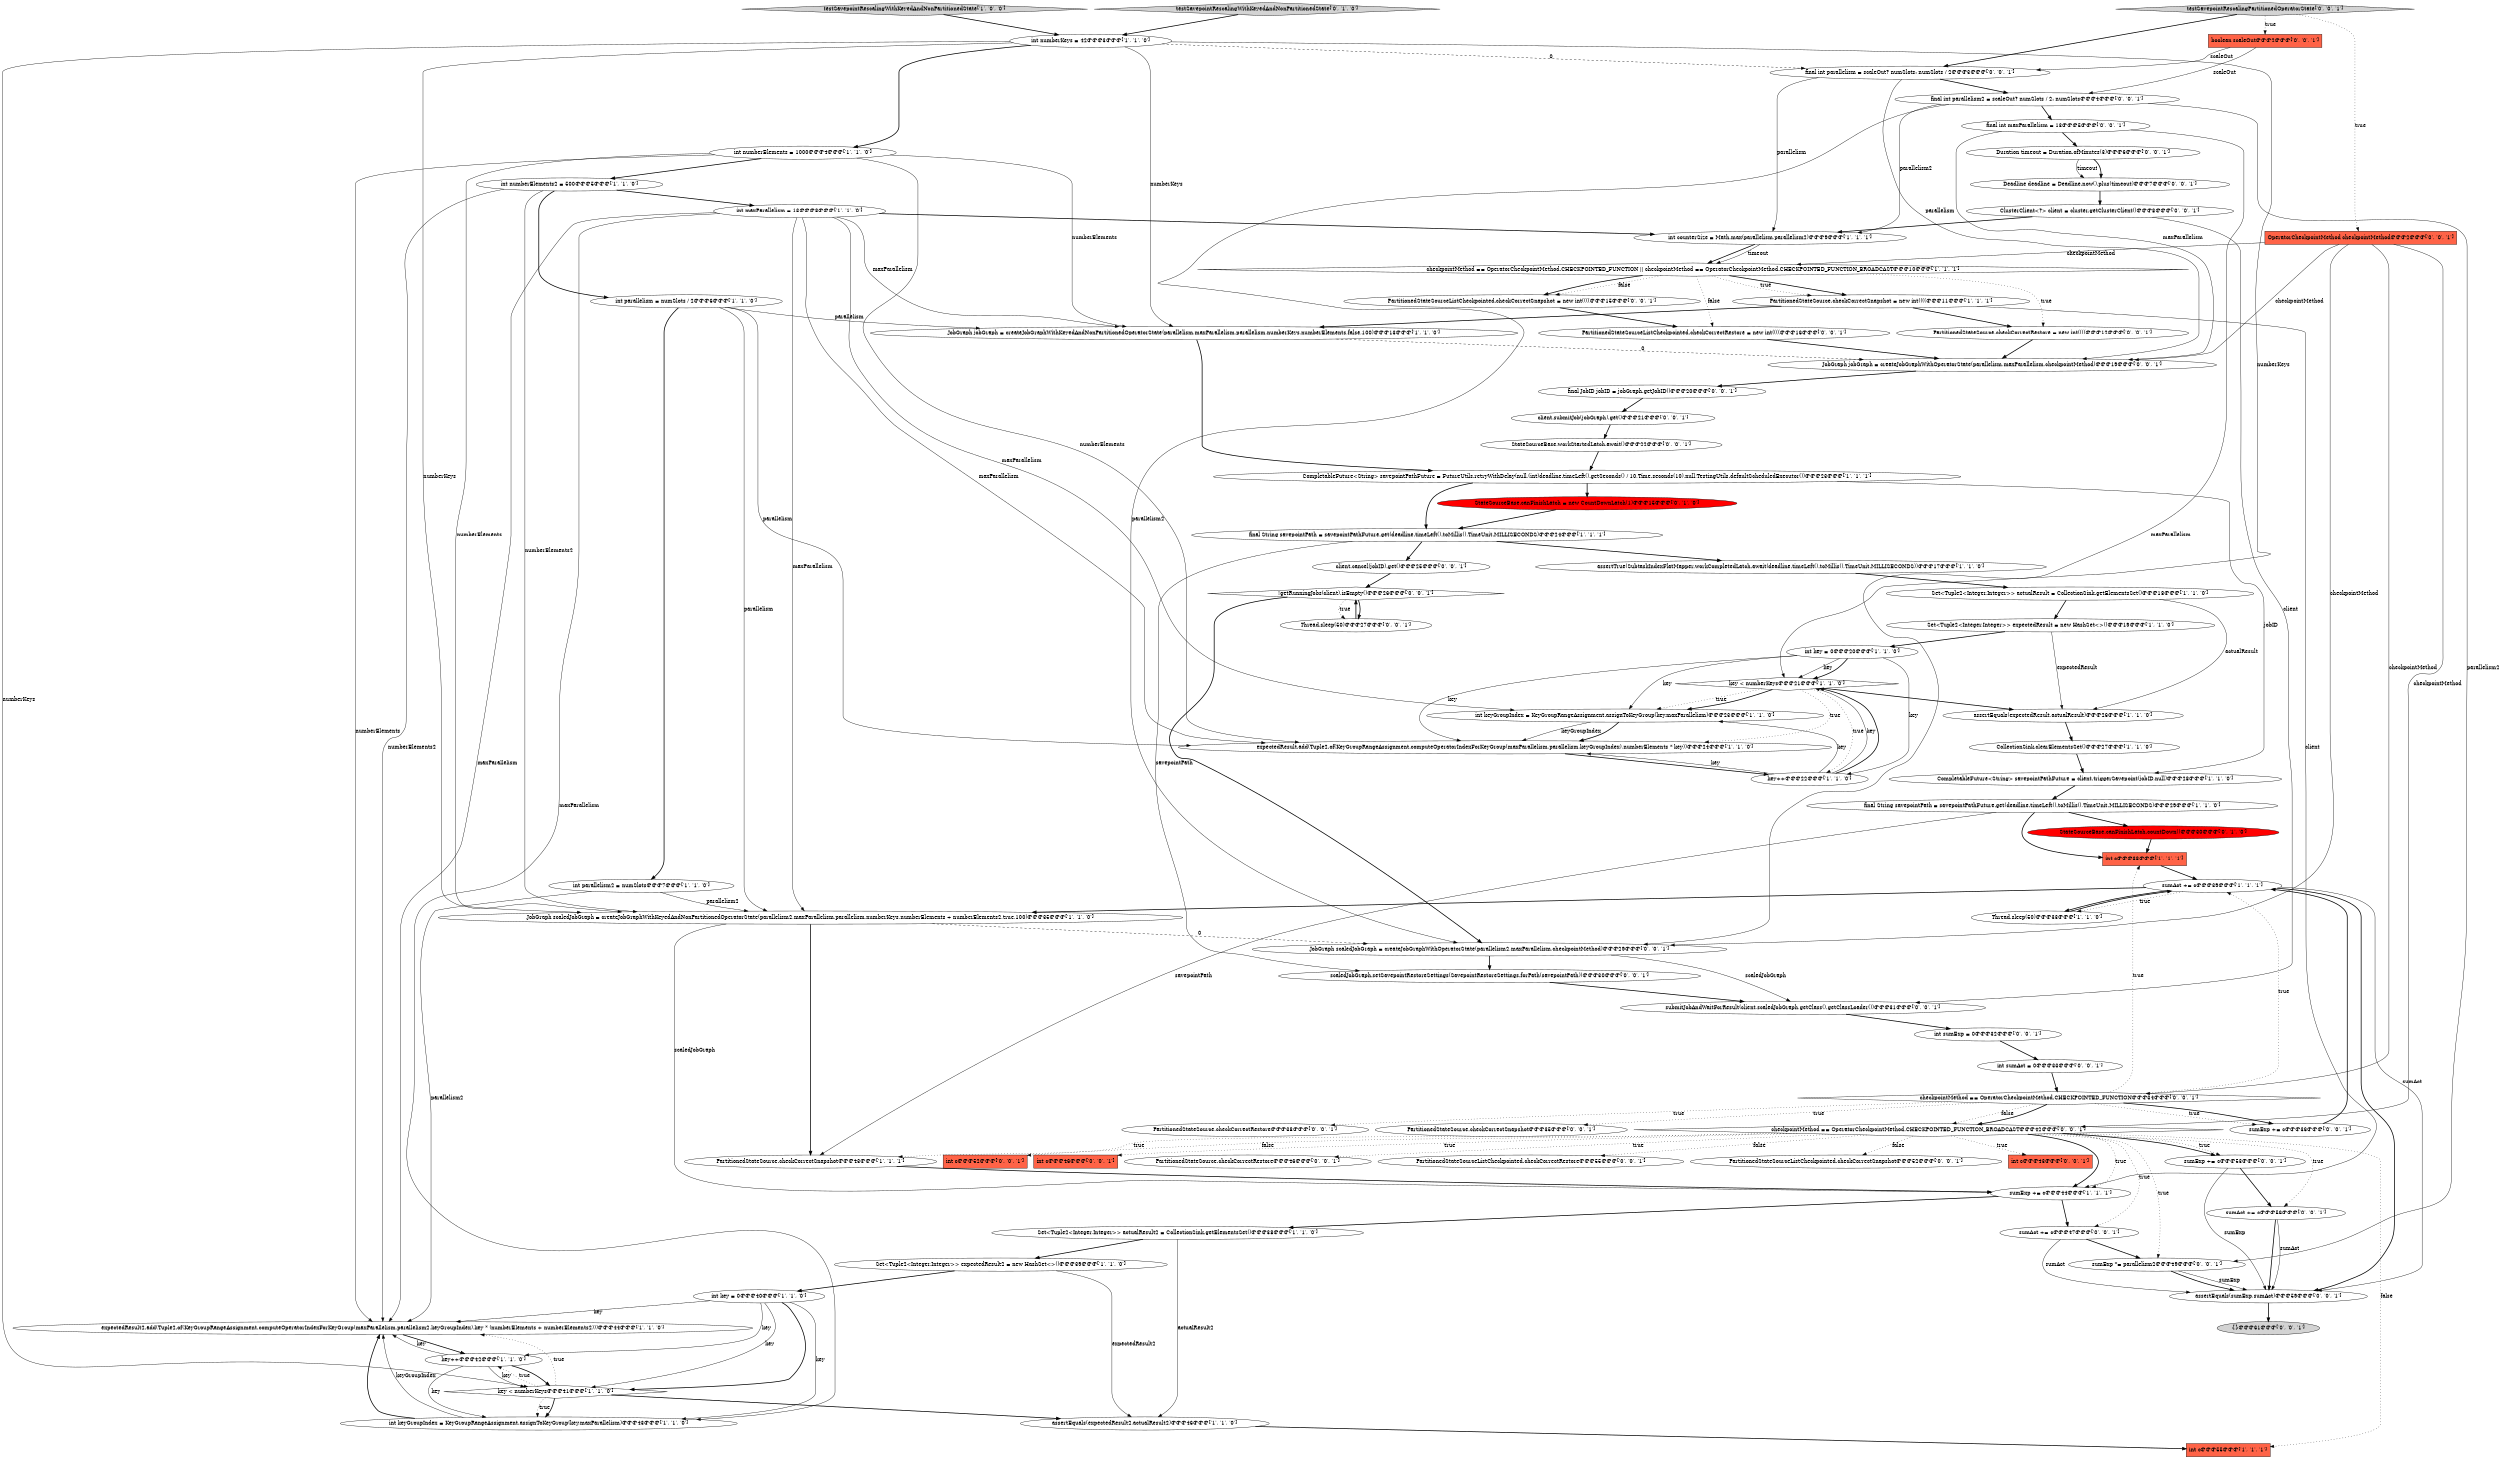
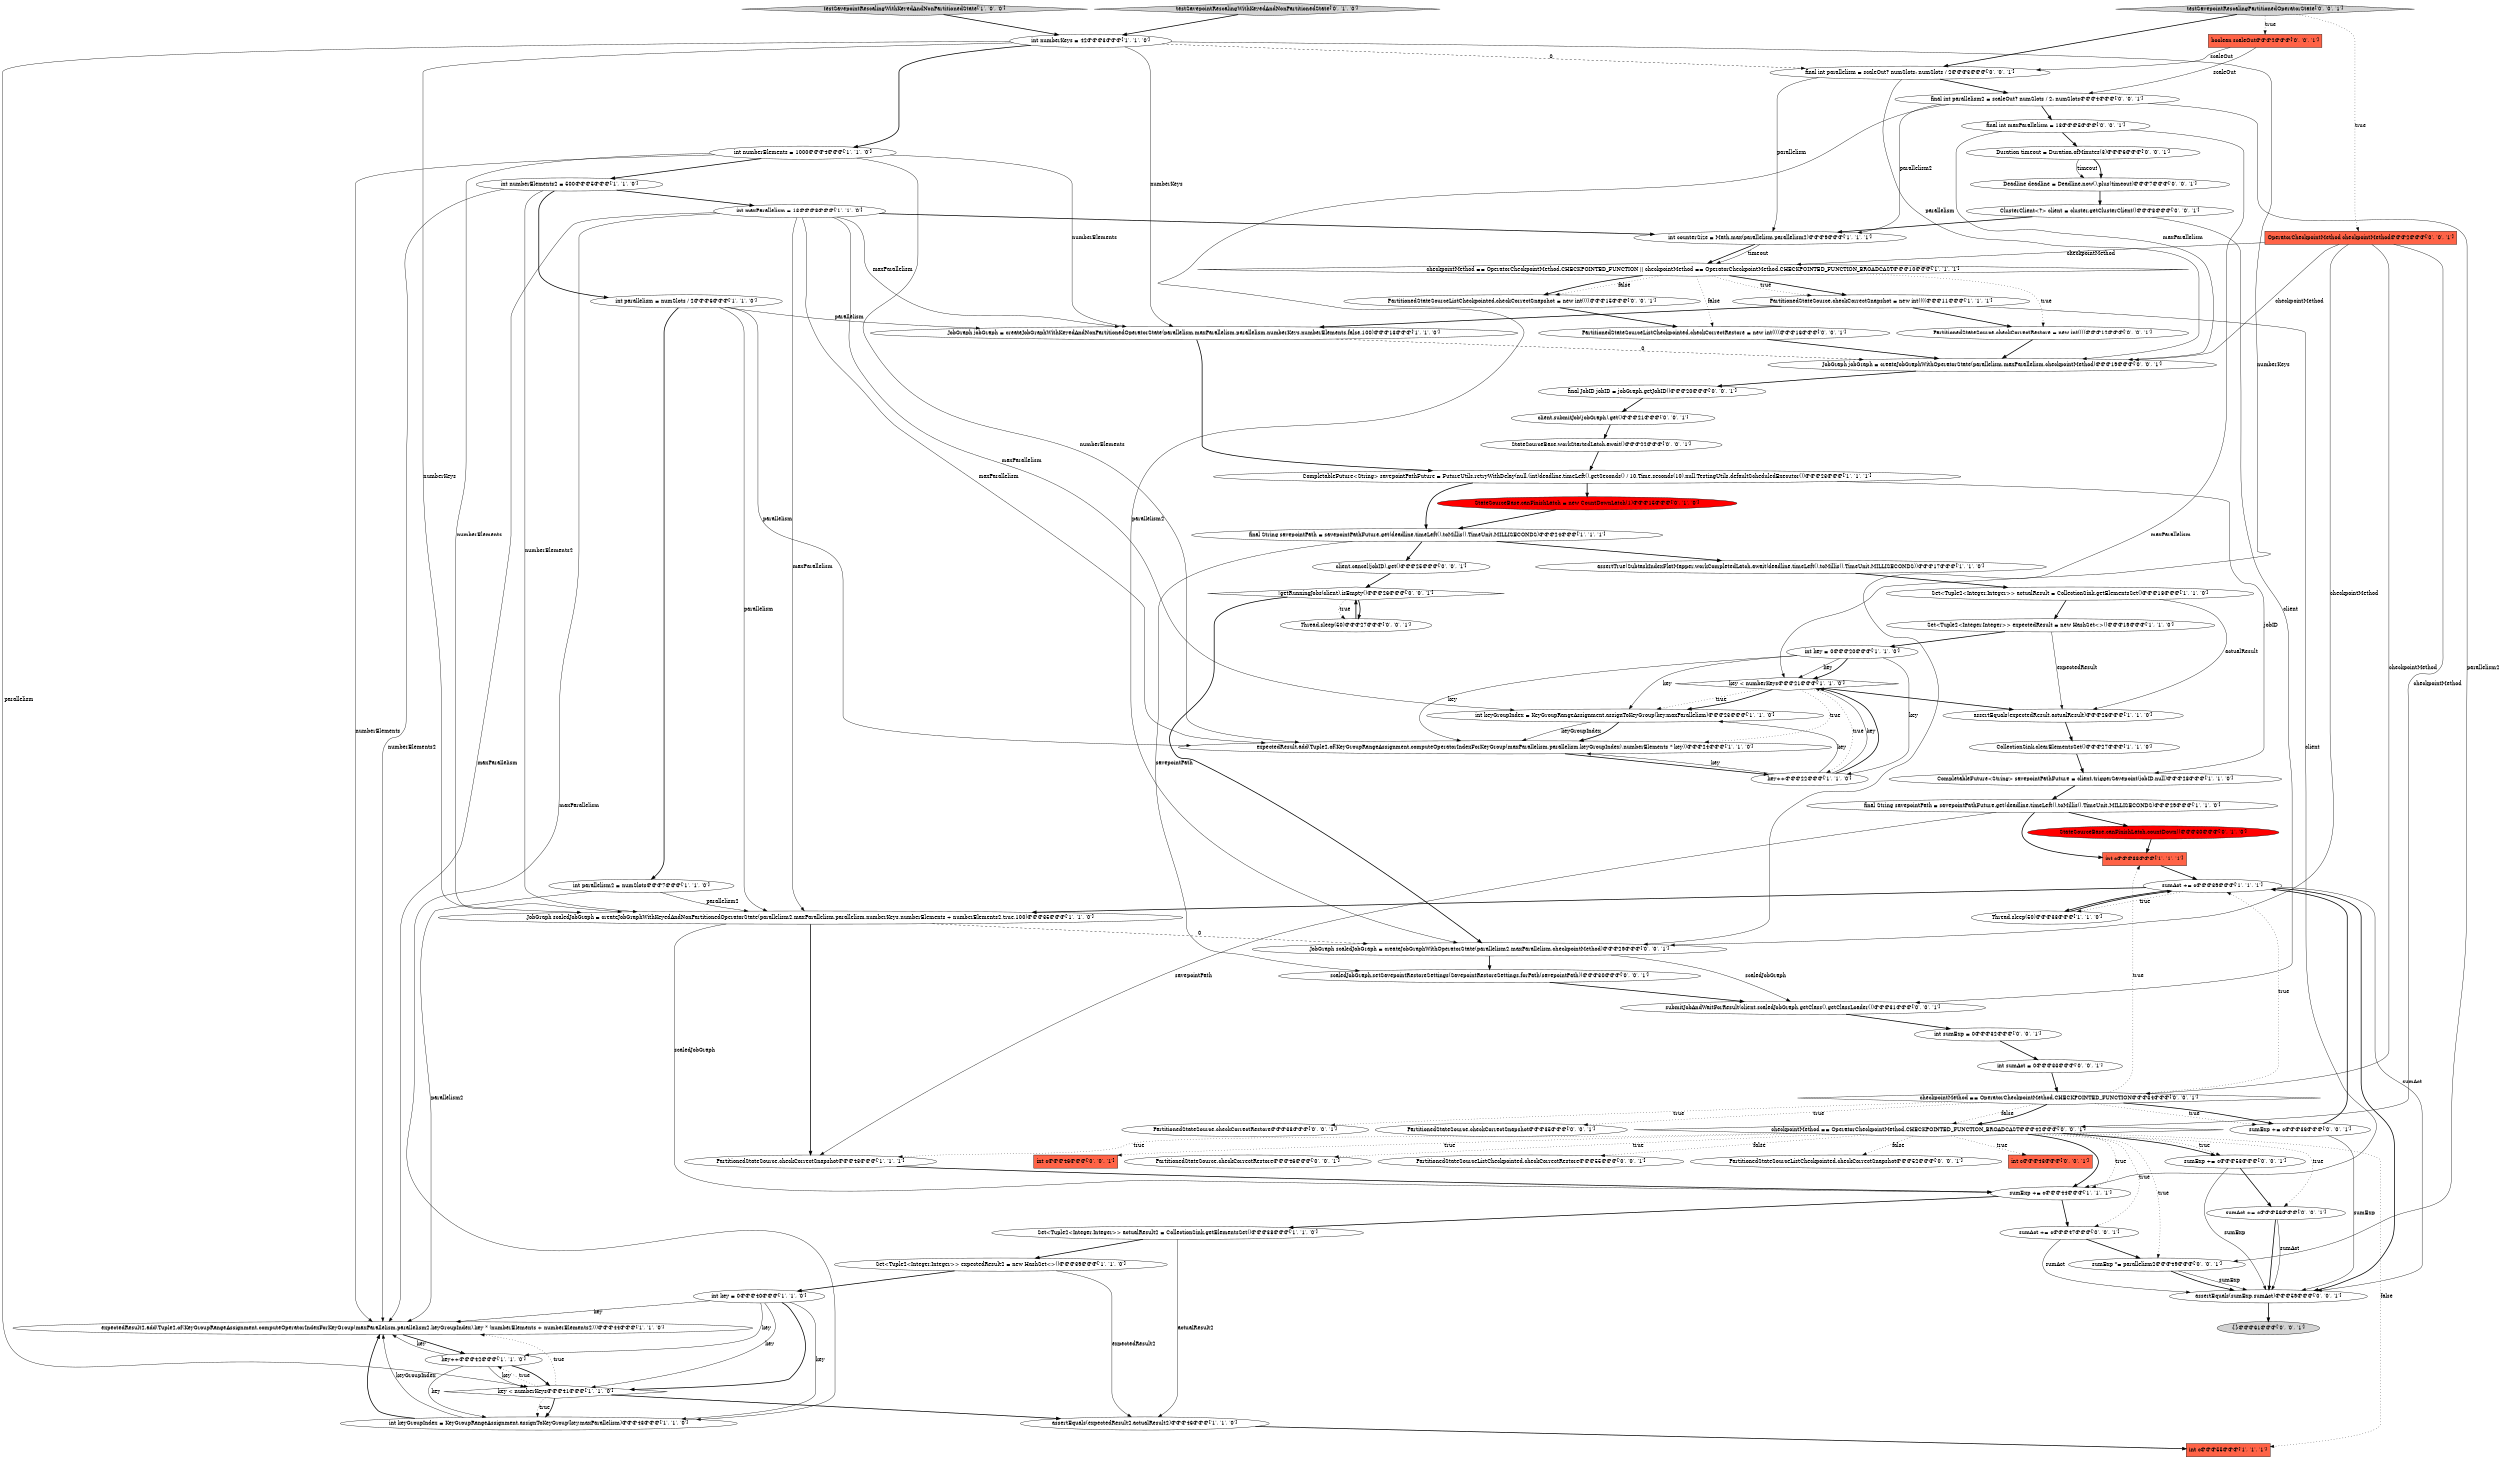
(19, 700) -> (19, 700)
(985, 1162) -> none
none -> (2354, 1222)
